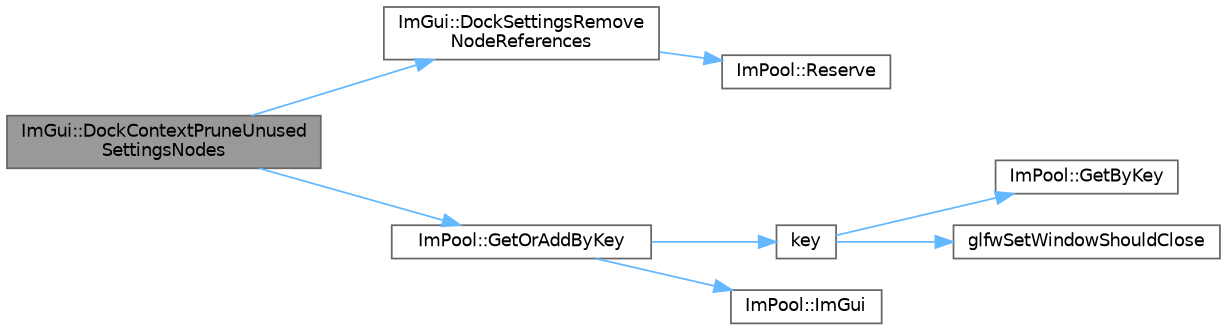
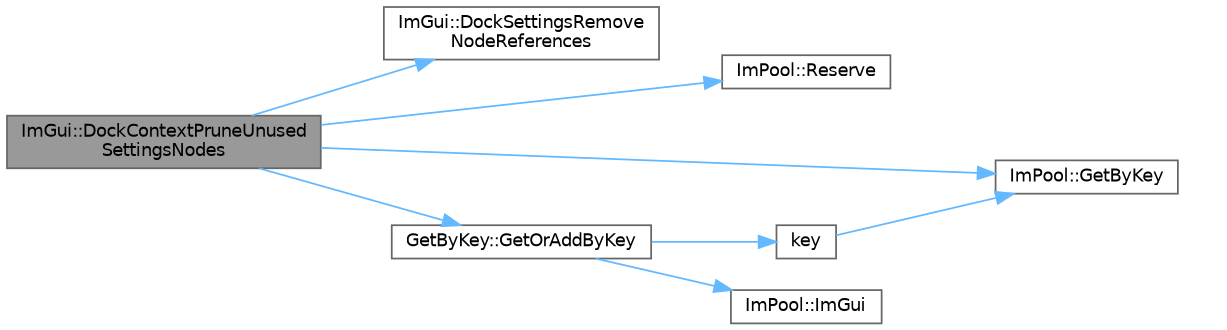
(682, 55) -> (513, 104)
none -> (649, 160)
(521, 242) -> (521, 242)
(1087, 242) -> none
